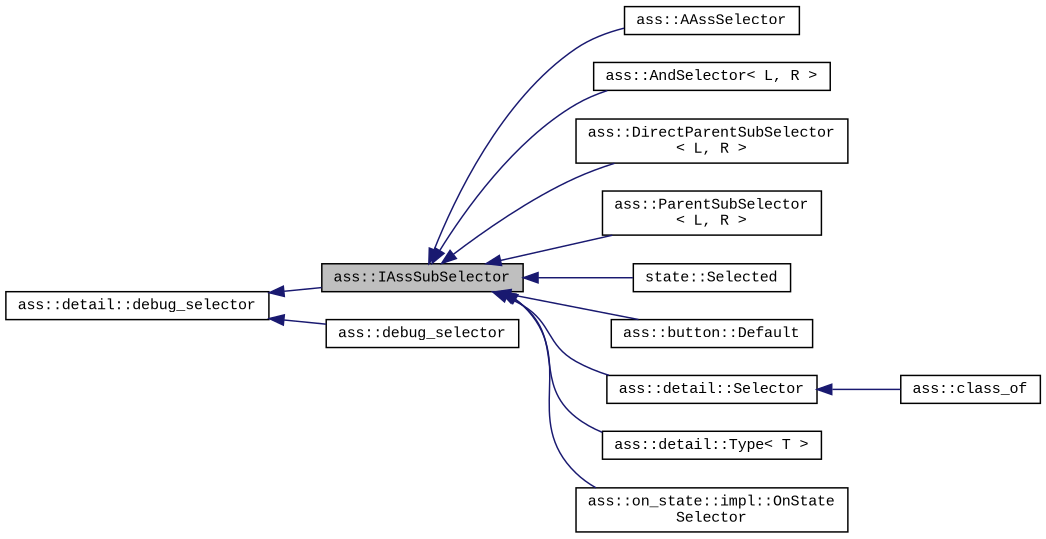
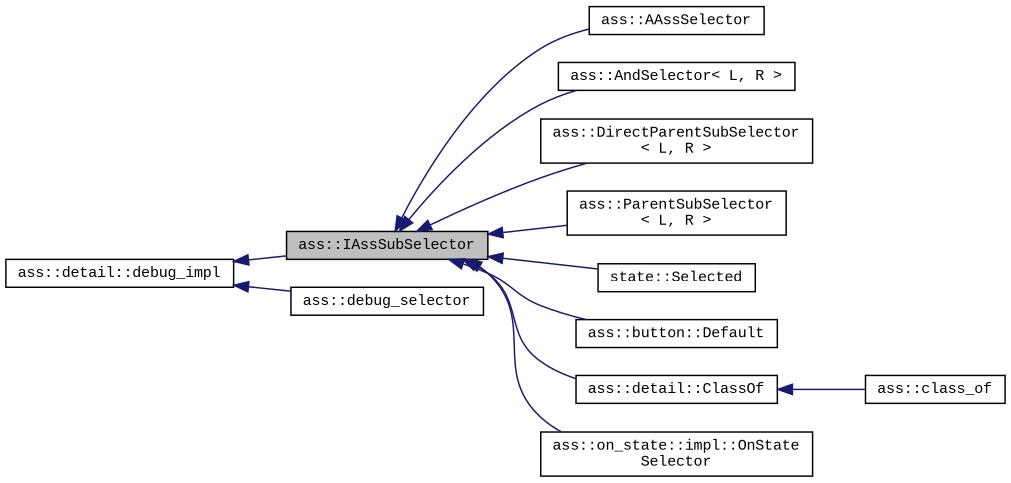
(137, 306) -> (120, 273)
(712, 389) -> (677, 389)
(712, 445) -> none
